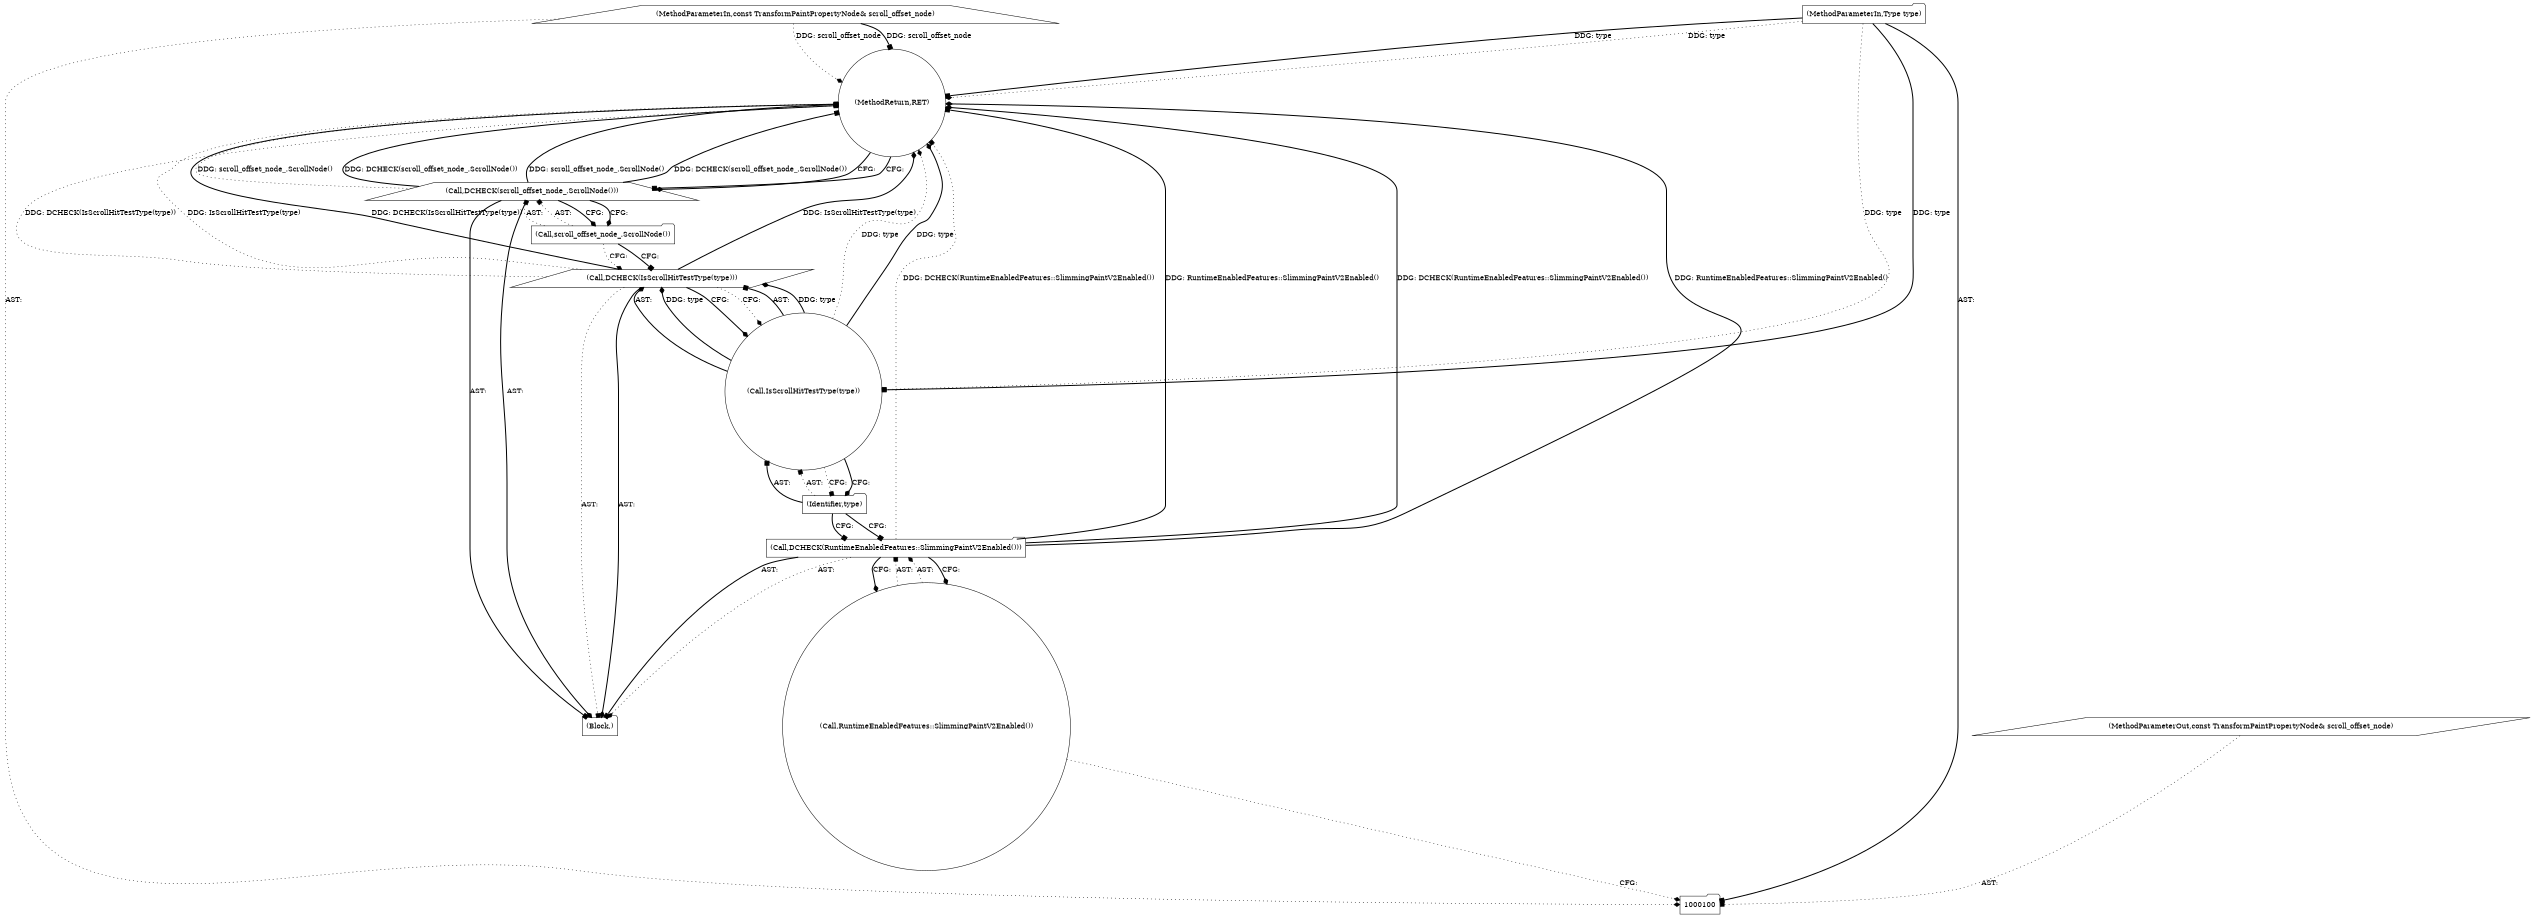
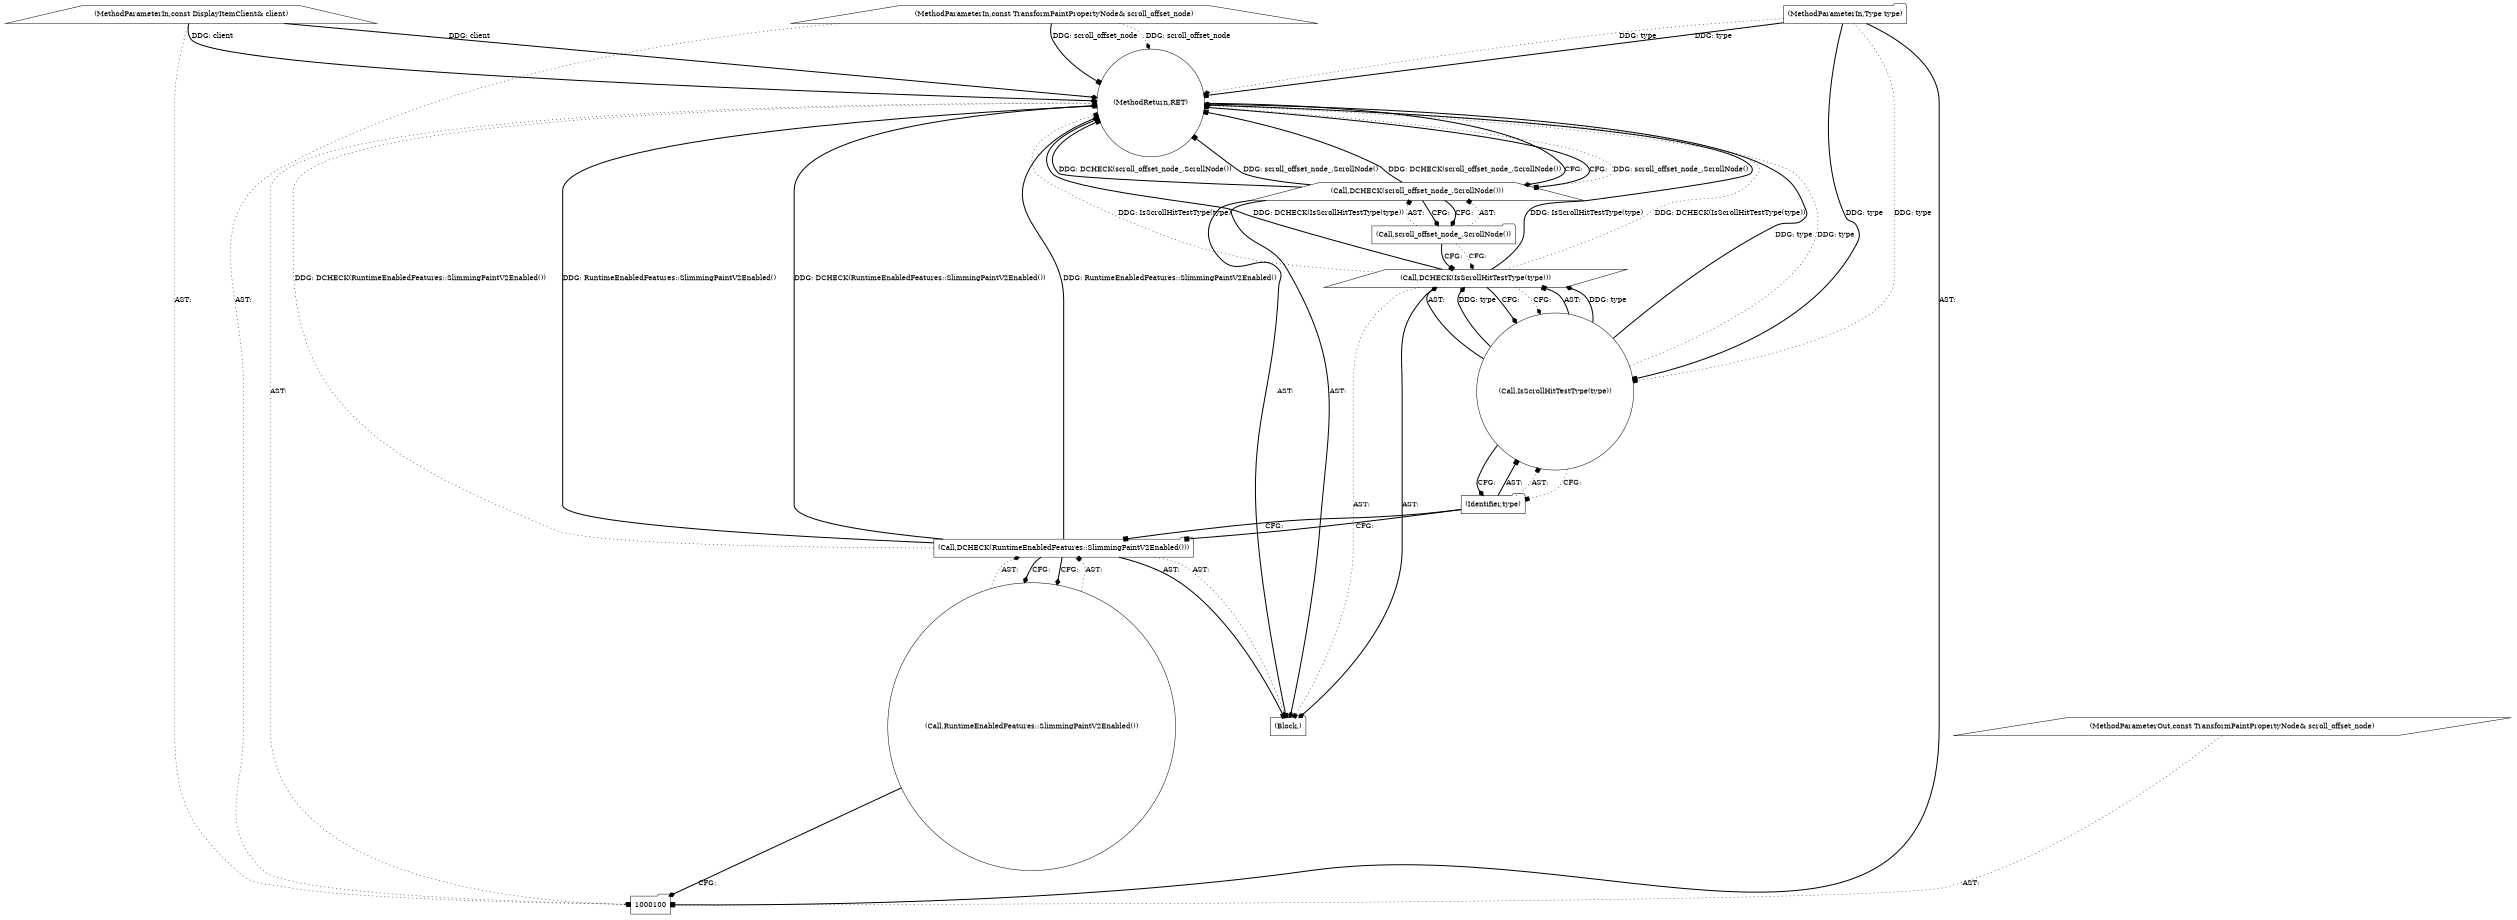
none -> (191, 14)
none -> (270, 255)
(1370, 829) -> (788, 841)
